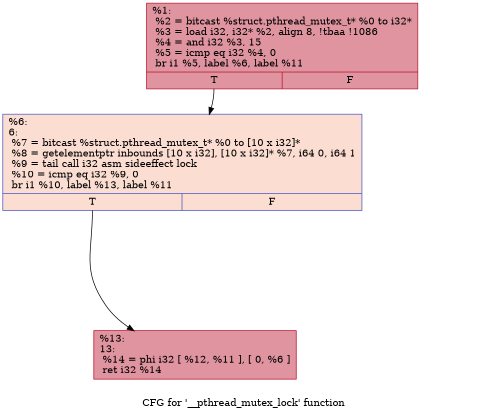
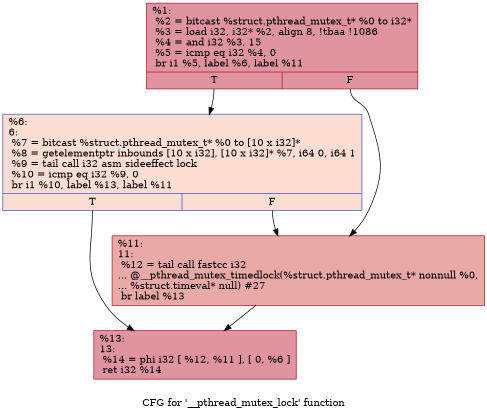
none -> (298, 271)
